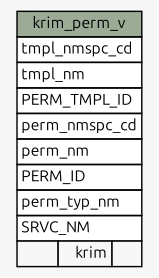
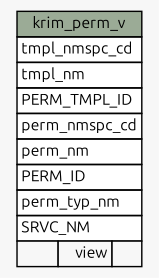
(91, 253) -> (91, 253)
